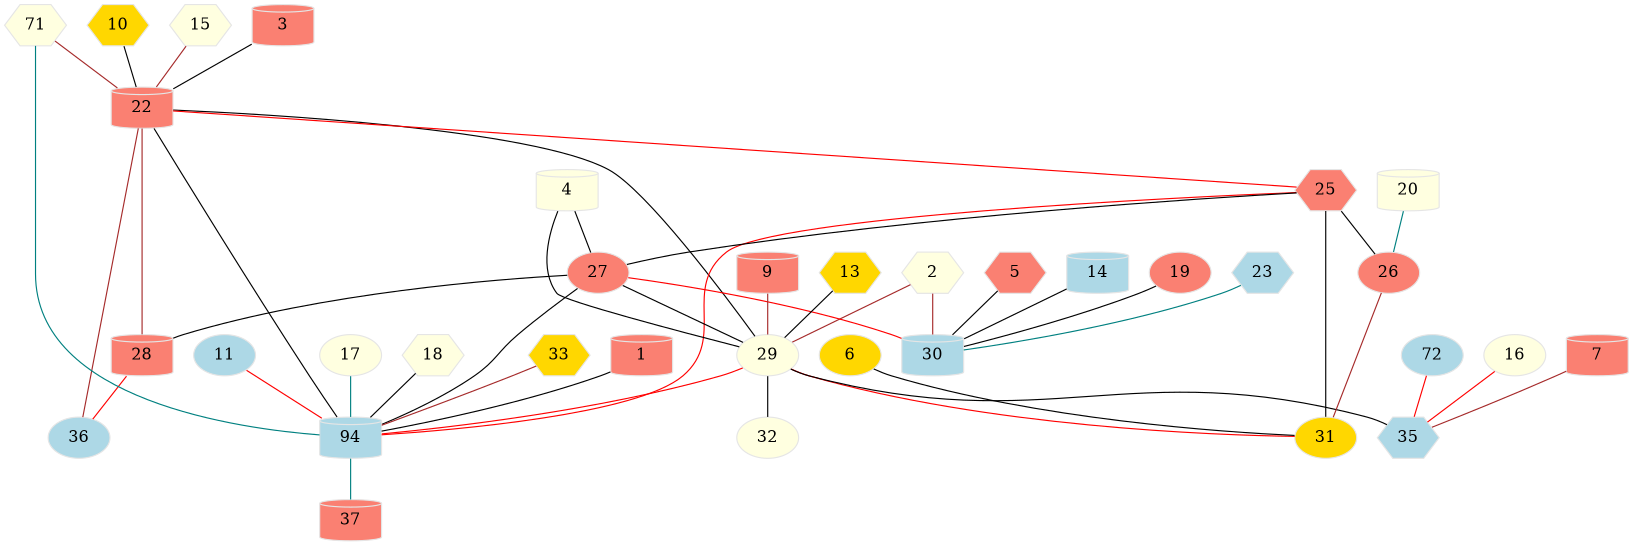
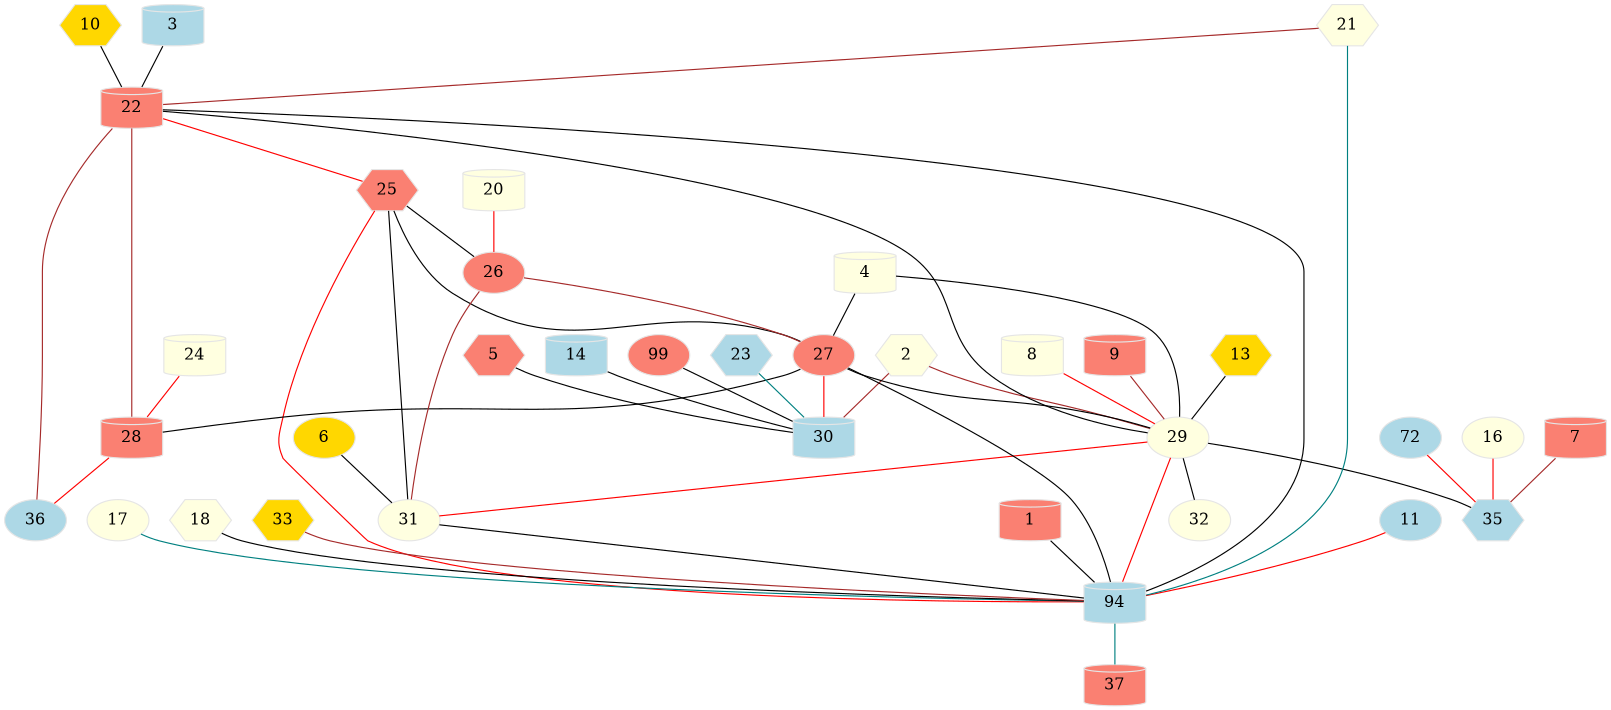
(36, 25) -> (1348, 25)
(201, 25) -> none
(283, 25) -> (173, 25)
(1398, 232) -> (494, 232)
(1180, 273) -> (659, 355)
none -> (664, 303)
none -> (195, 355)
none -> (1032, 355)
(1326, 438) -> (409, 520)
none -> (762, 561)
